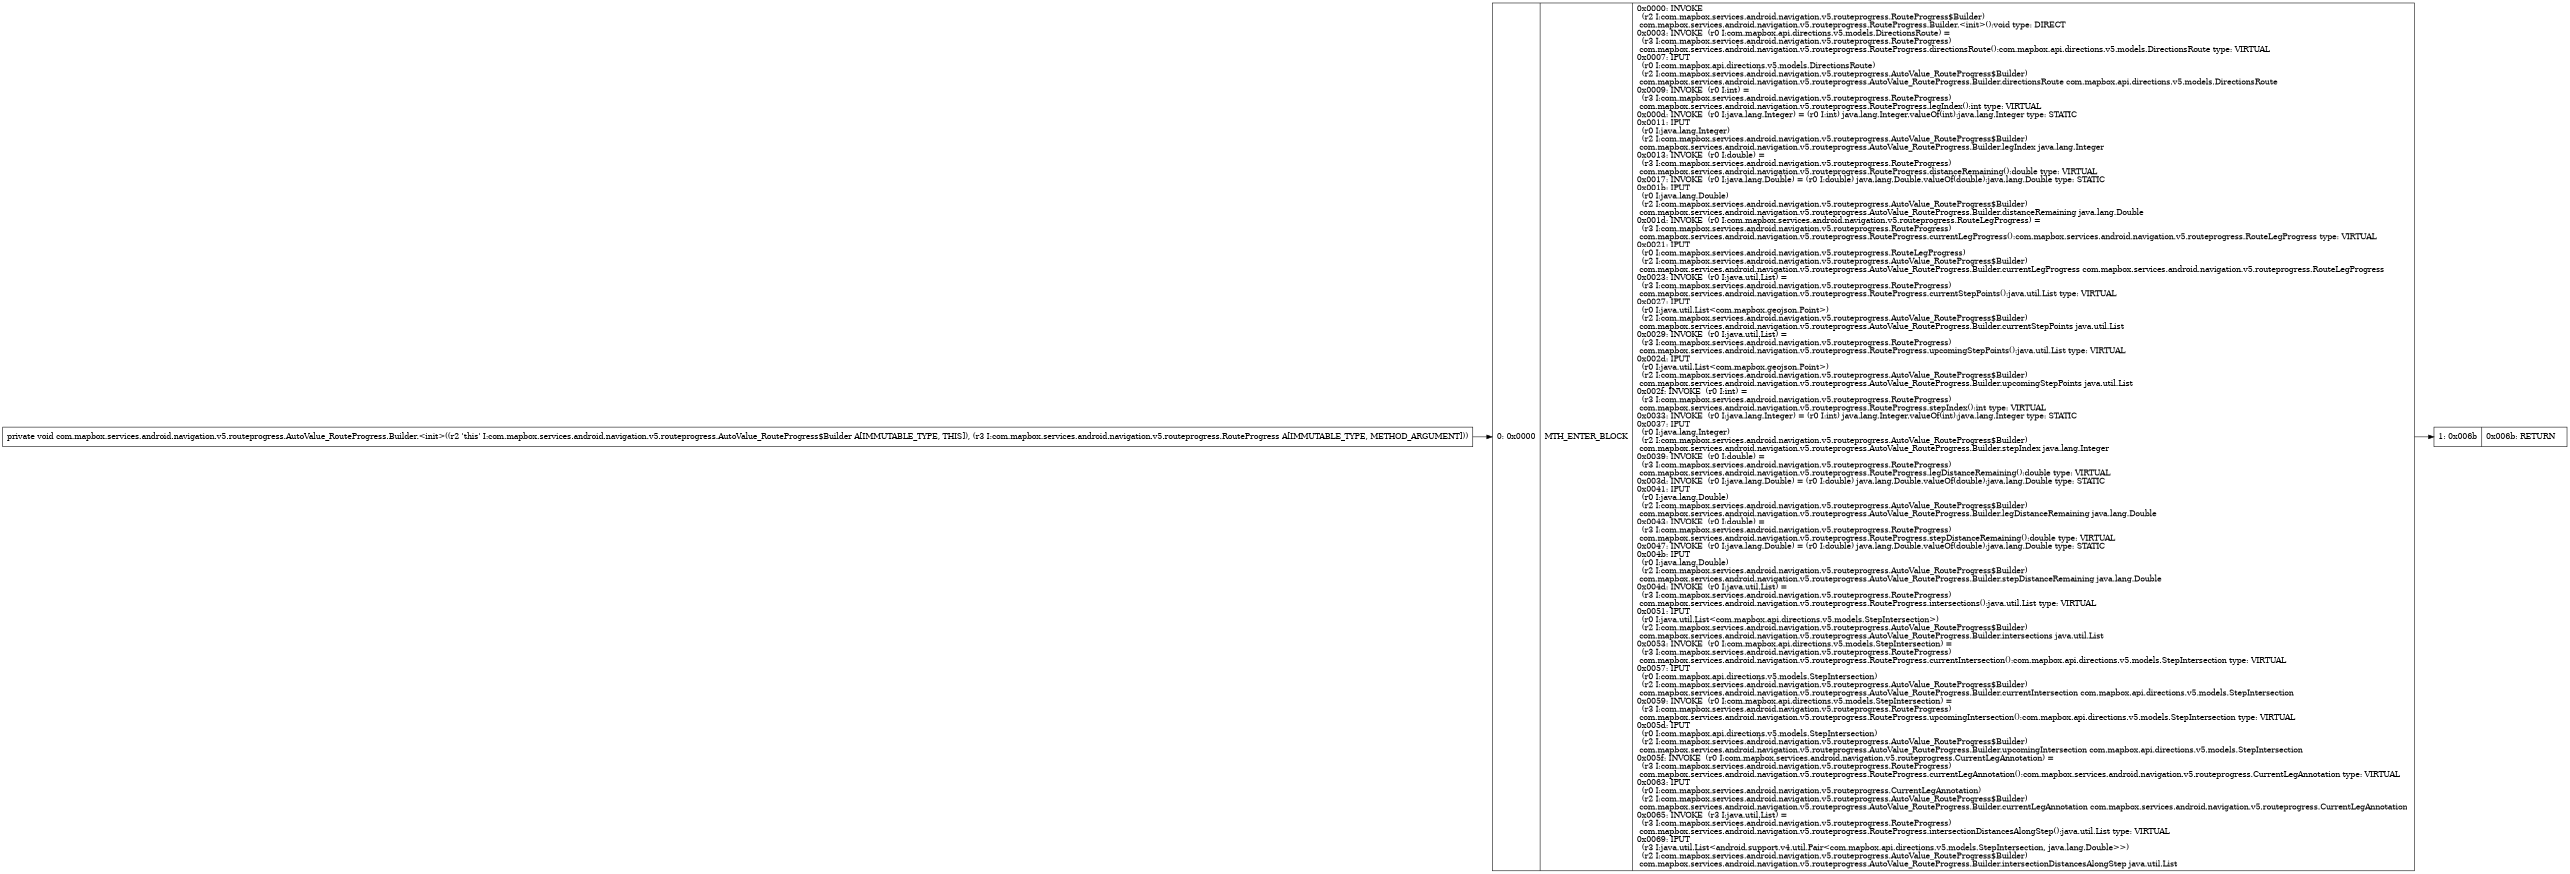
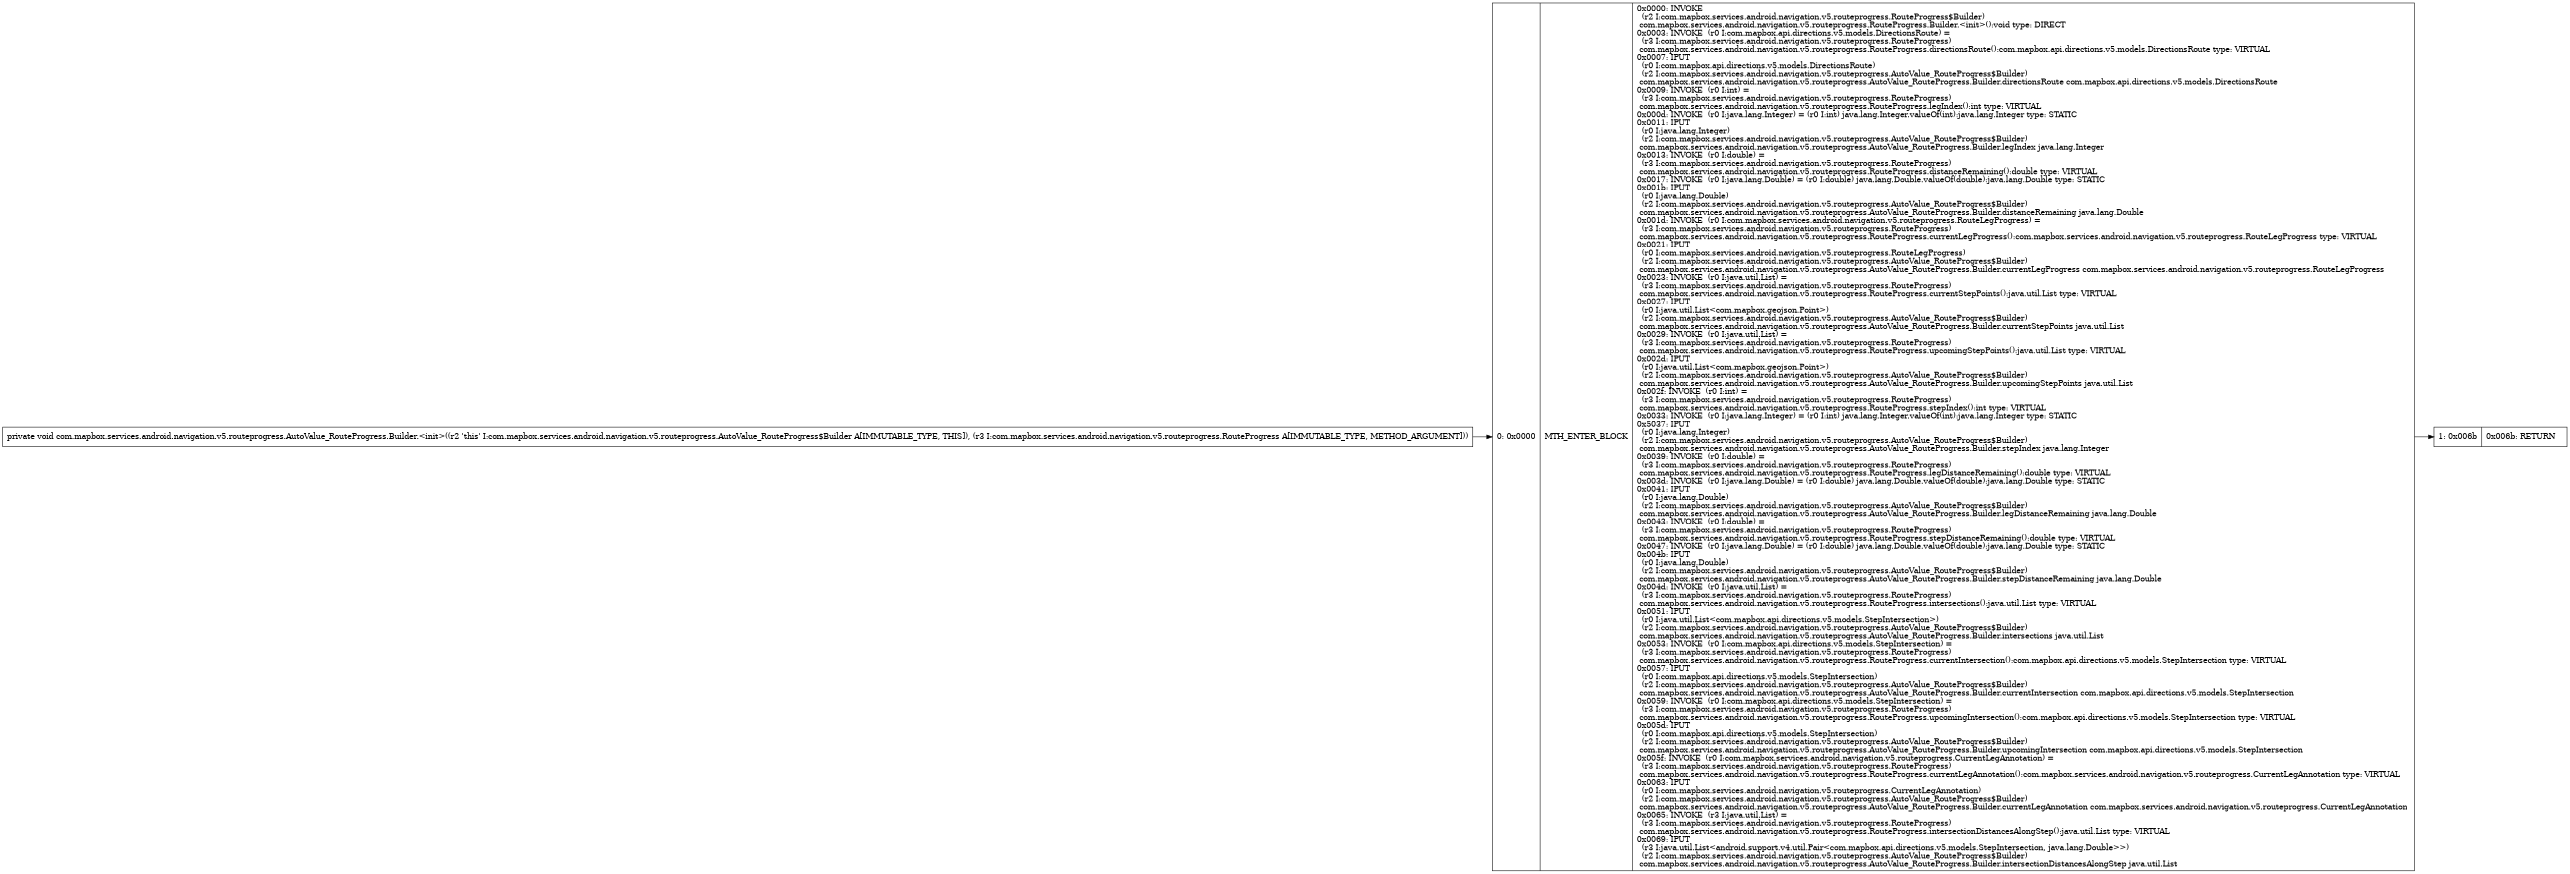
(1666, 424) -> (1666, 424)
